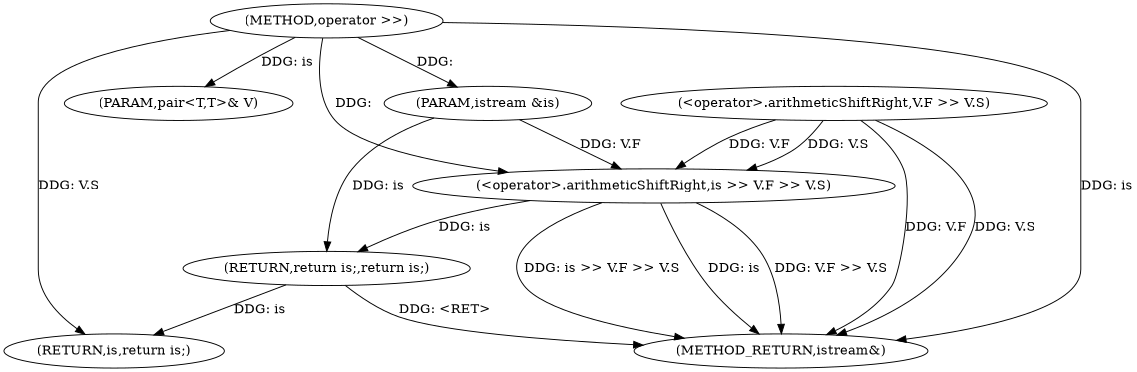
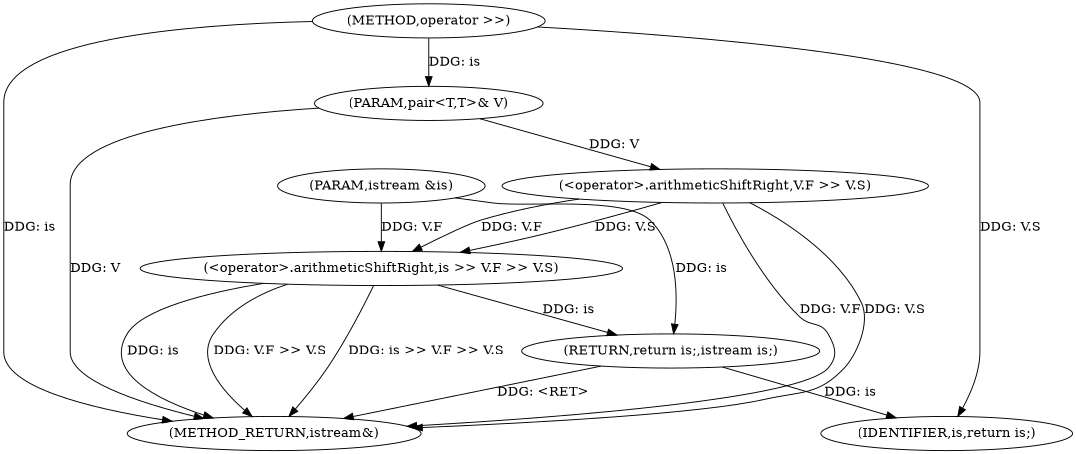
(403, 60) -> none
(372, 142) -> none
none -> (565, 143)
none -> (70, 205)
(327, 268) -> (671, 351)
(114, 351) -> (947, 434)
